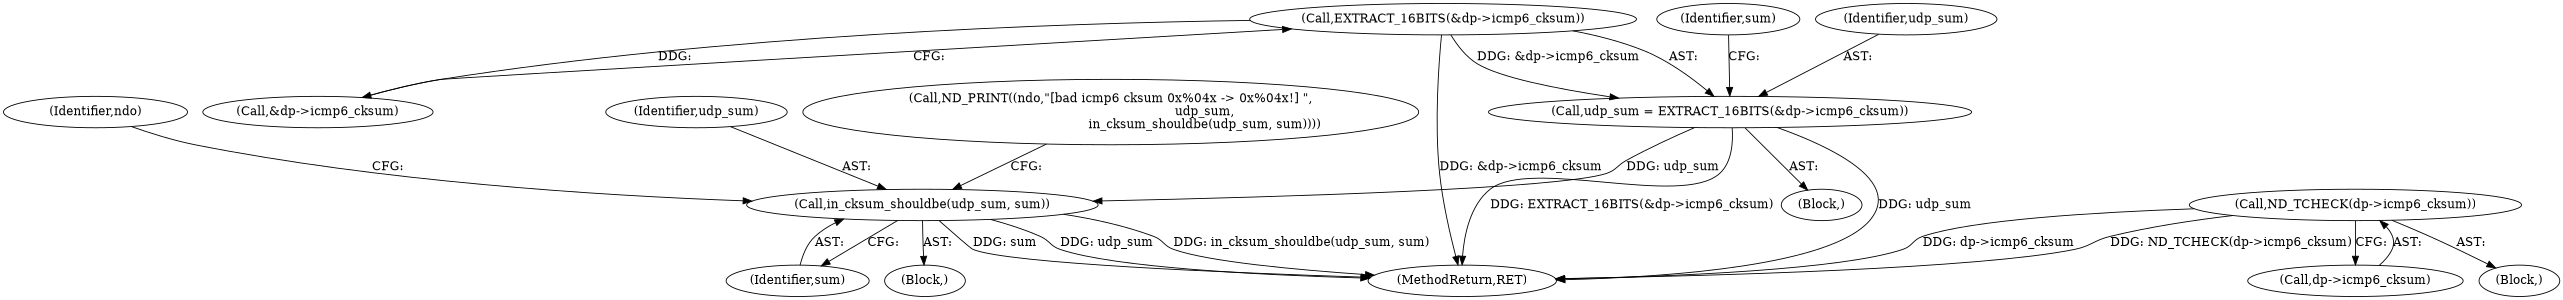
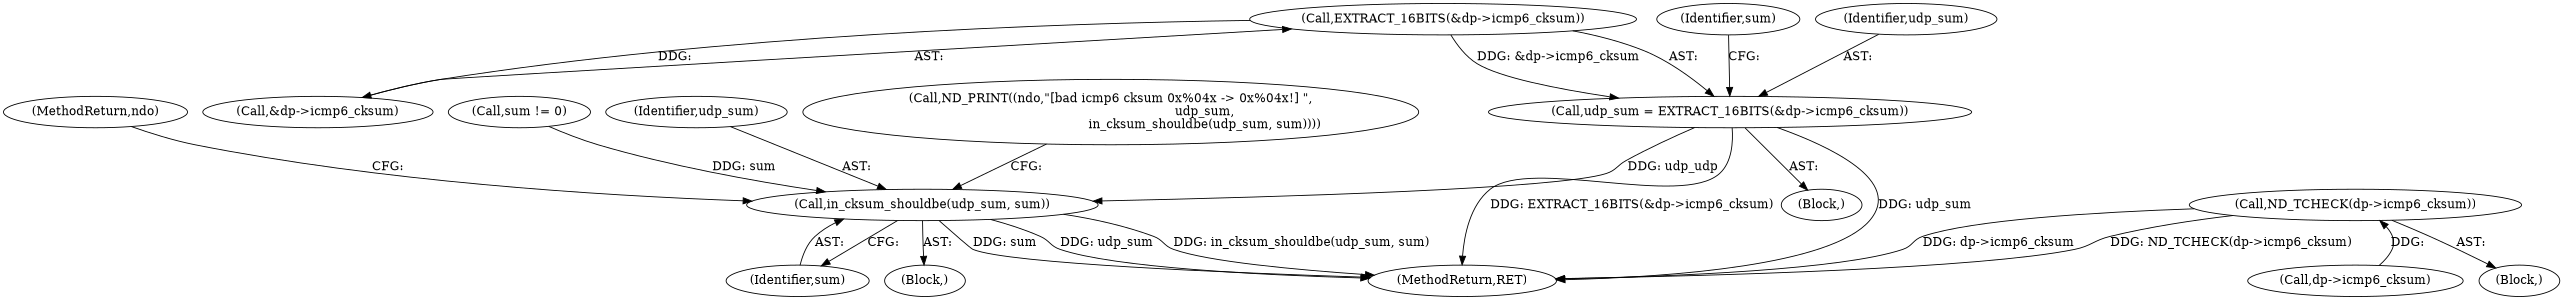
(931, 57) -> (931, 57)
(96, 112) -> (96, 112)
none -> (519, 112)
(1438, 146) -> none
(1673, 167) -> (1673, 167)
(2355, 238) -> none
(2410, 243) -> (2410, 243)
